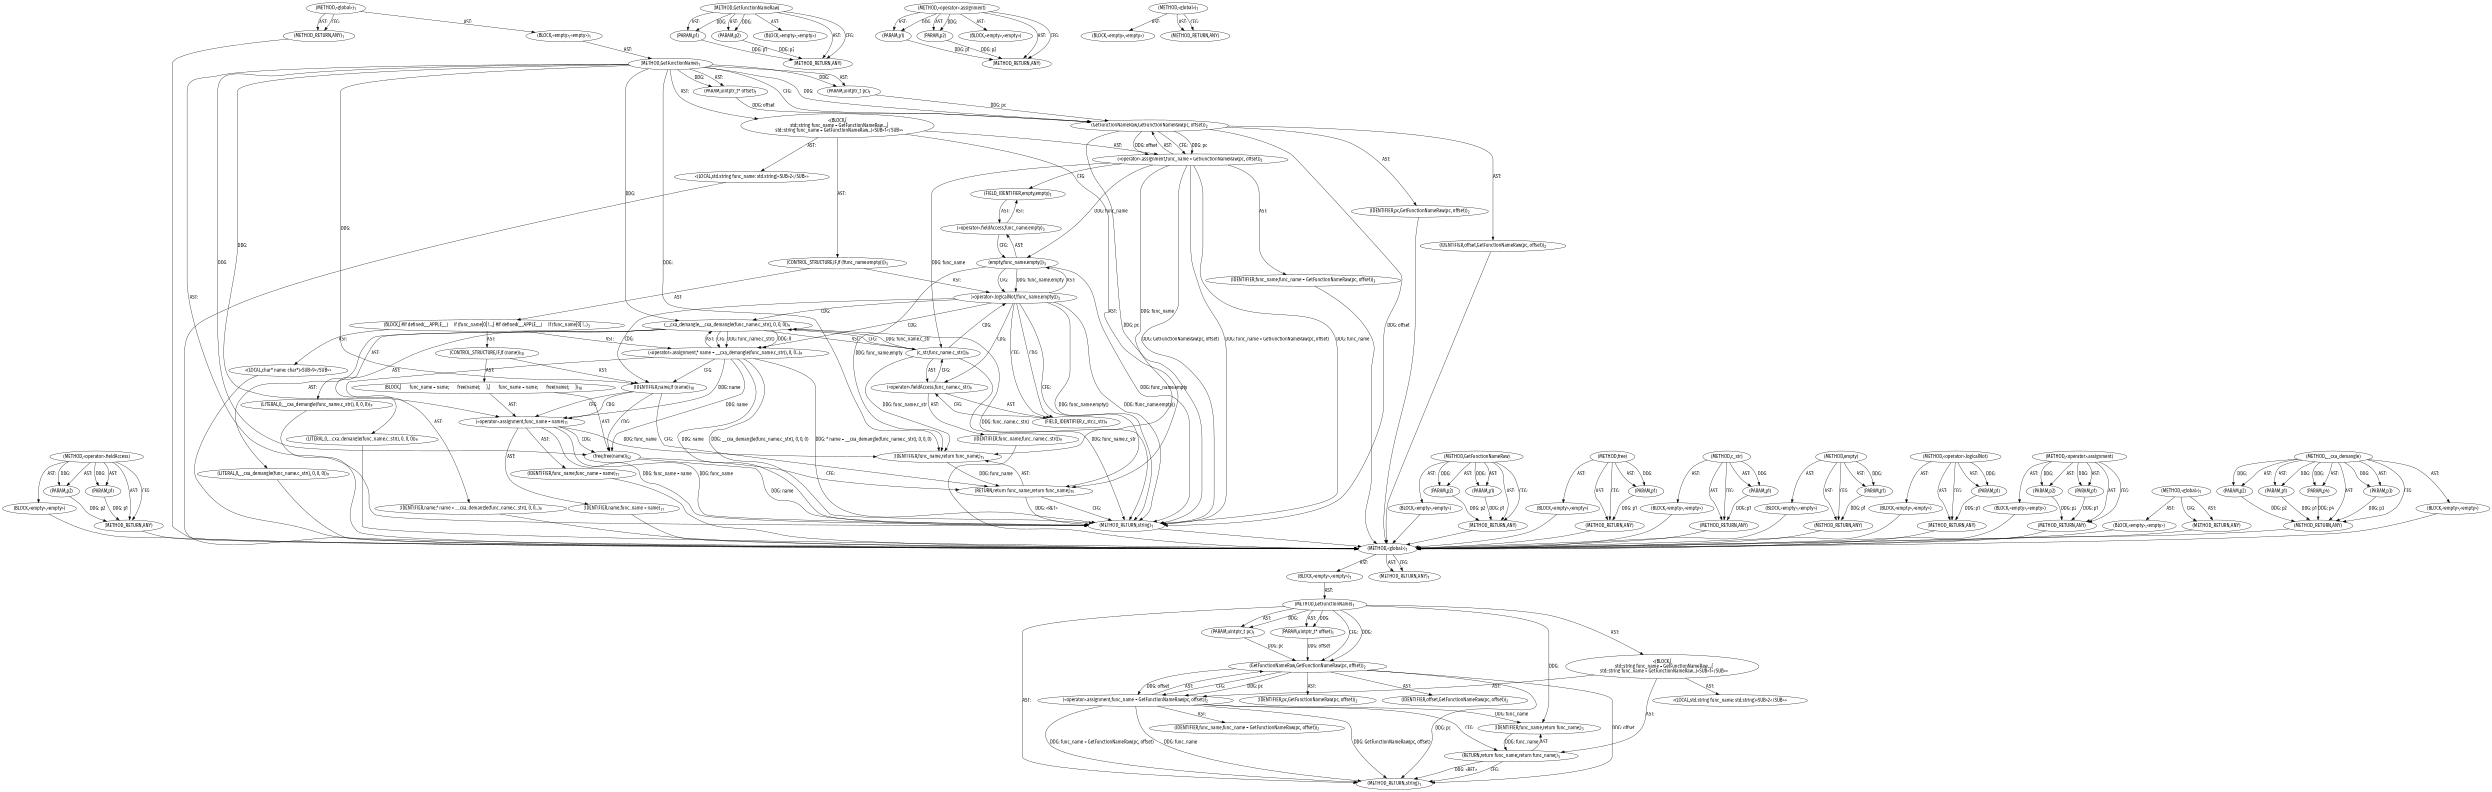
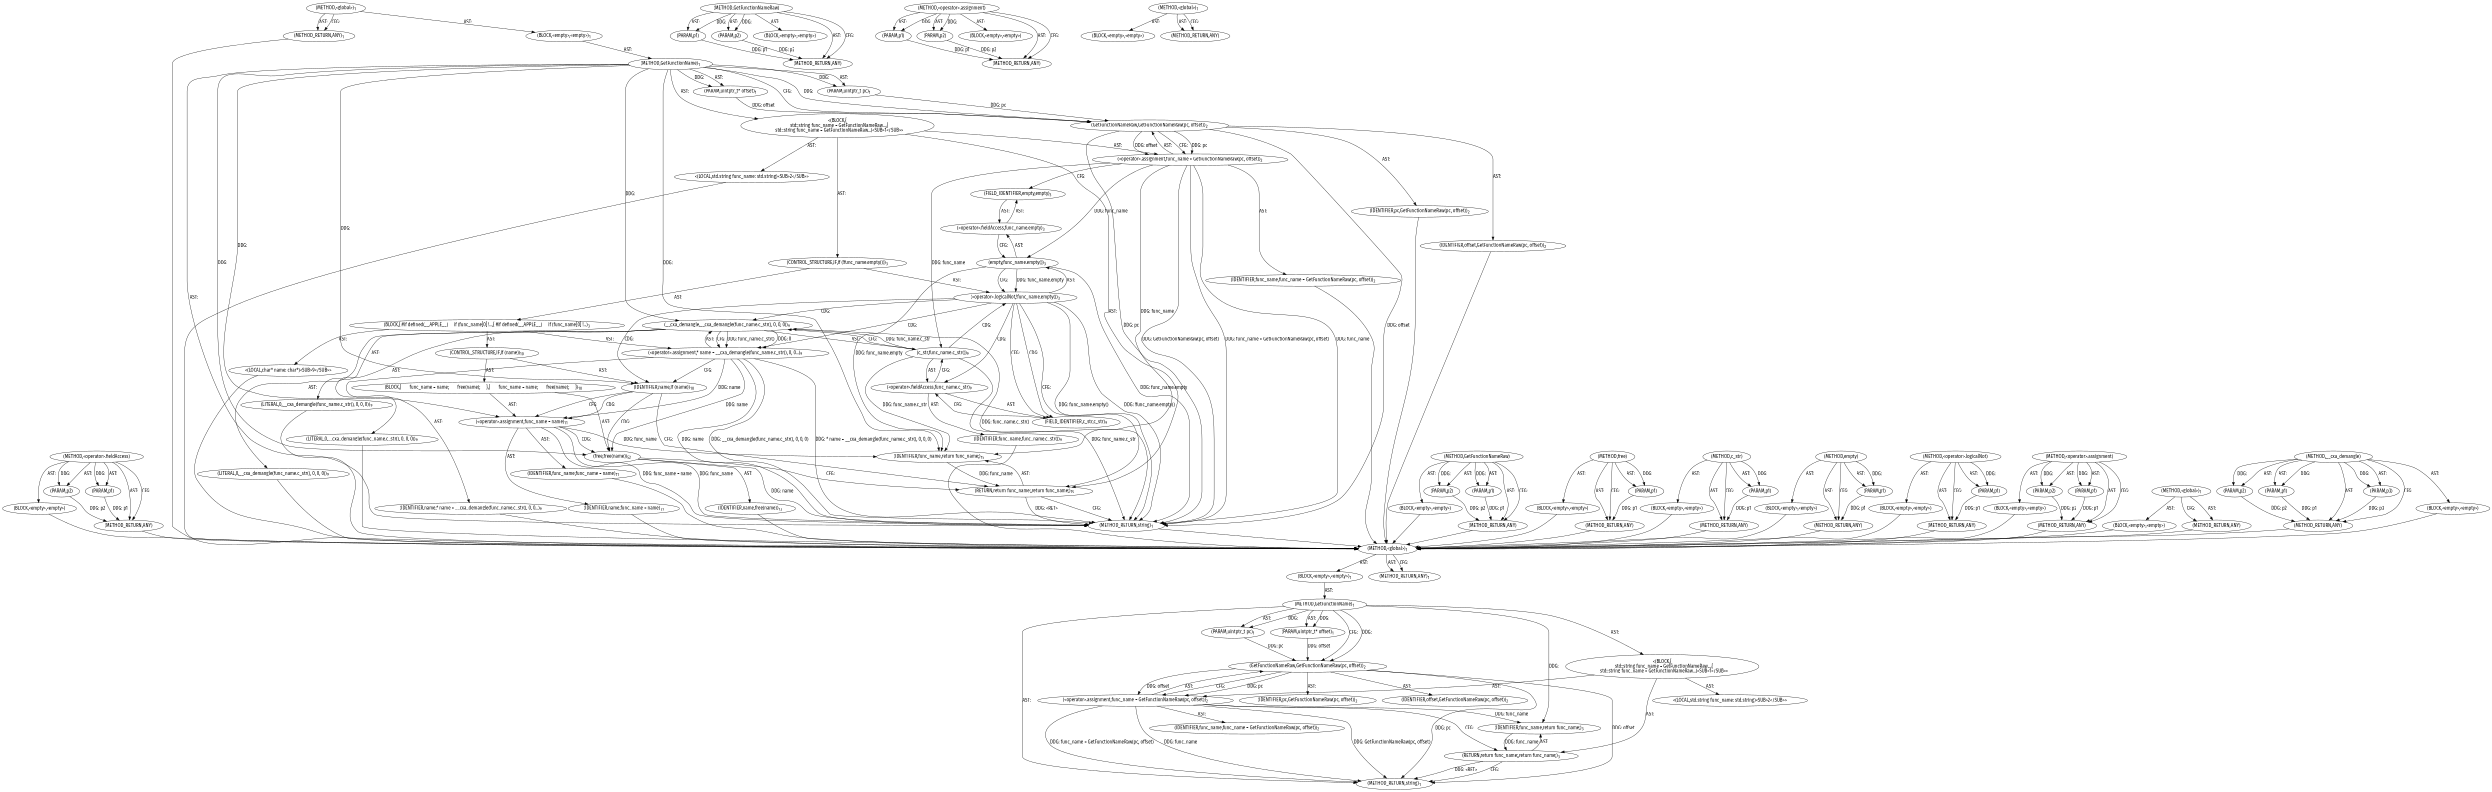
(2318, 491) -> none
none -> (750, 509)
